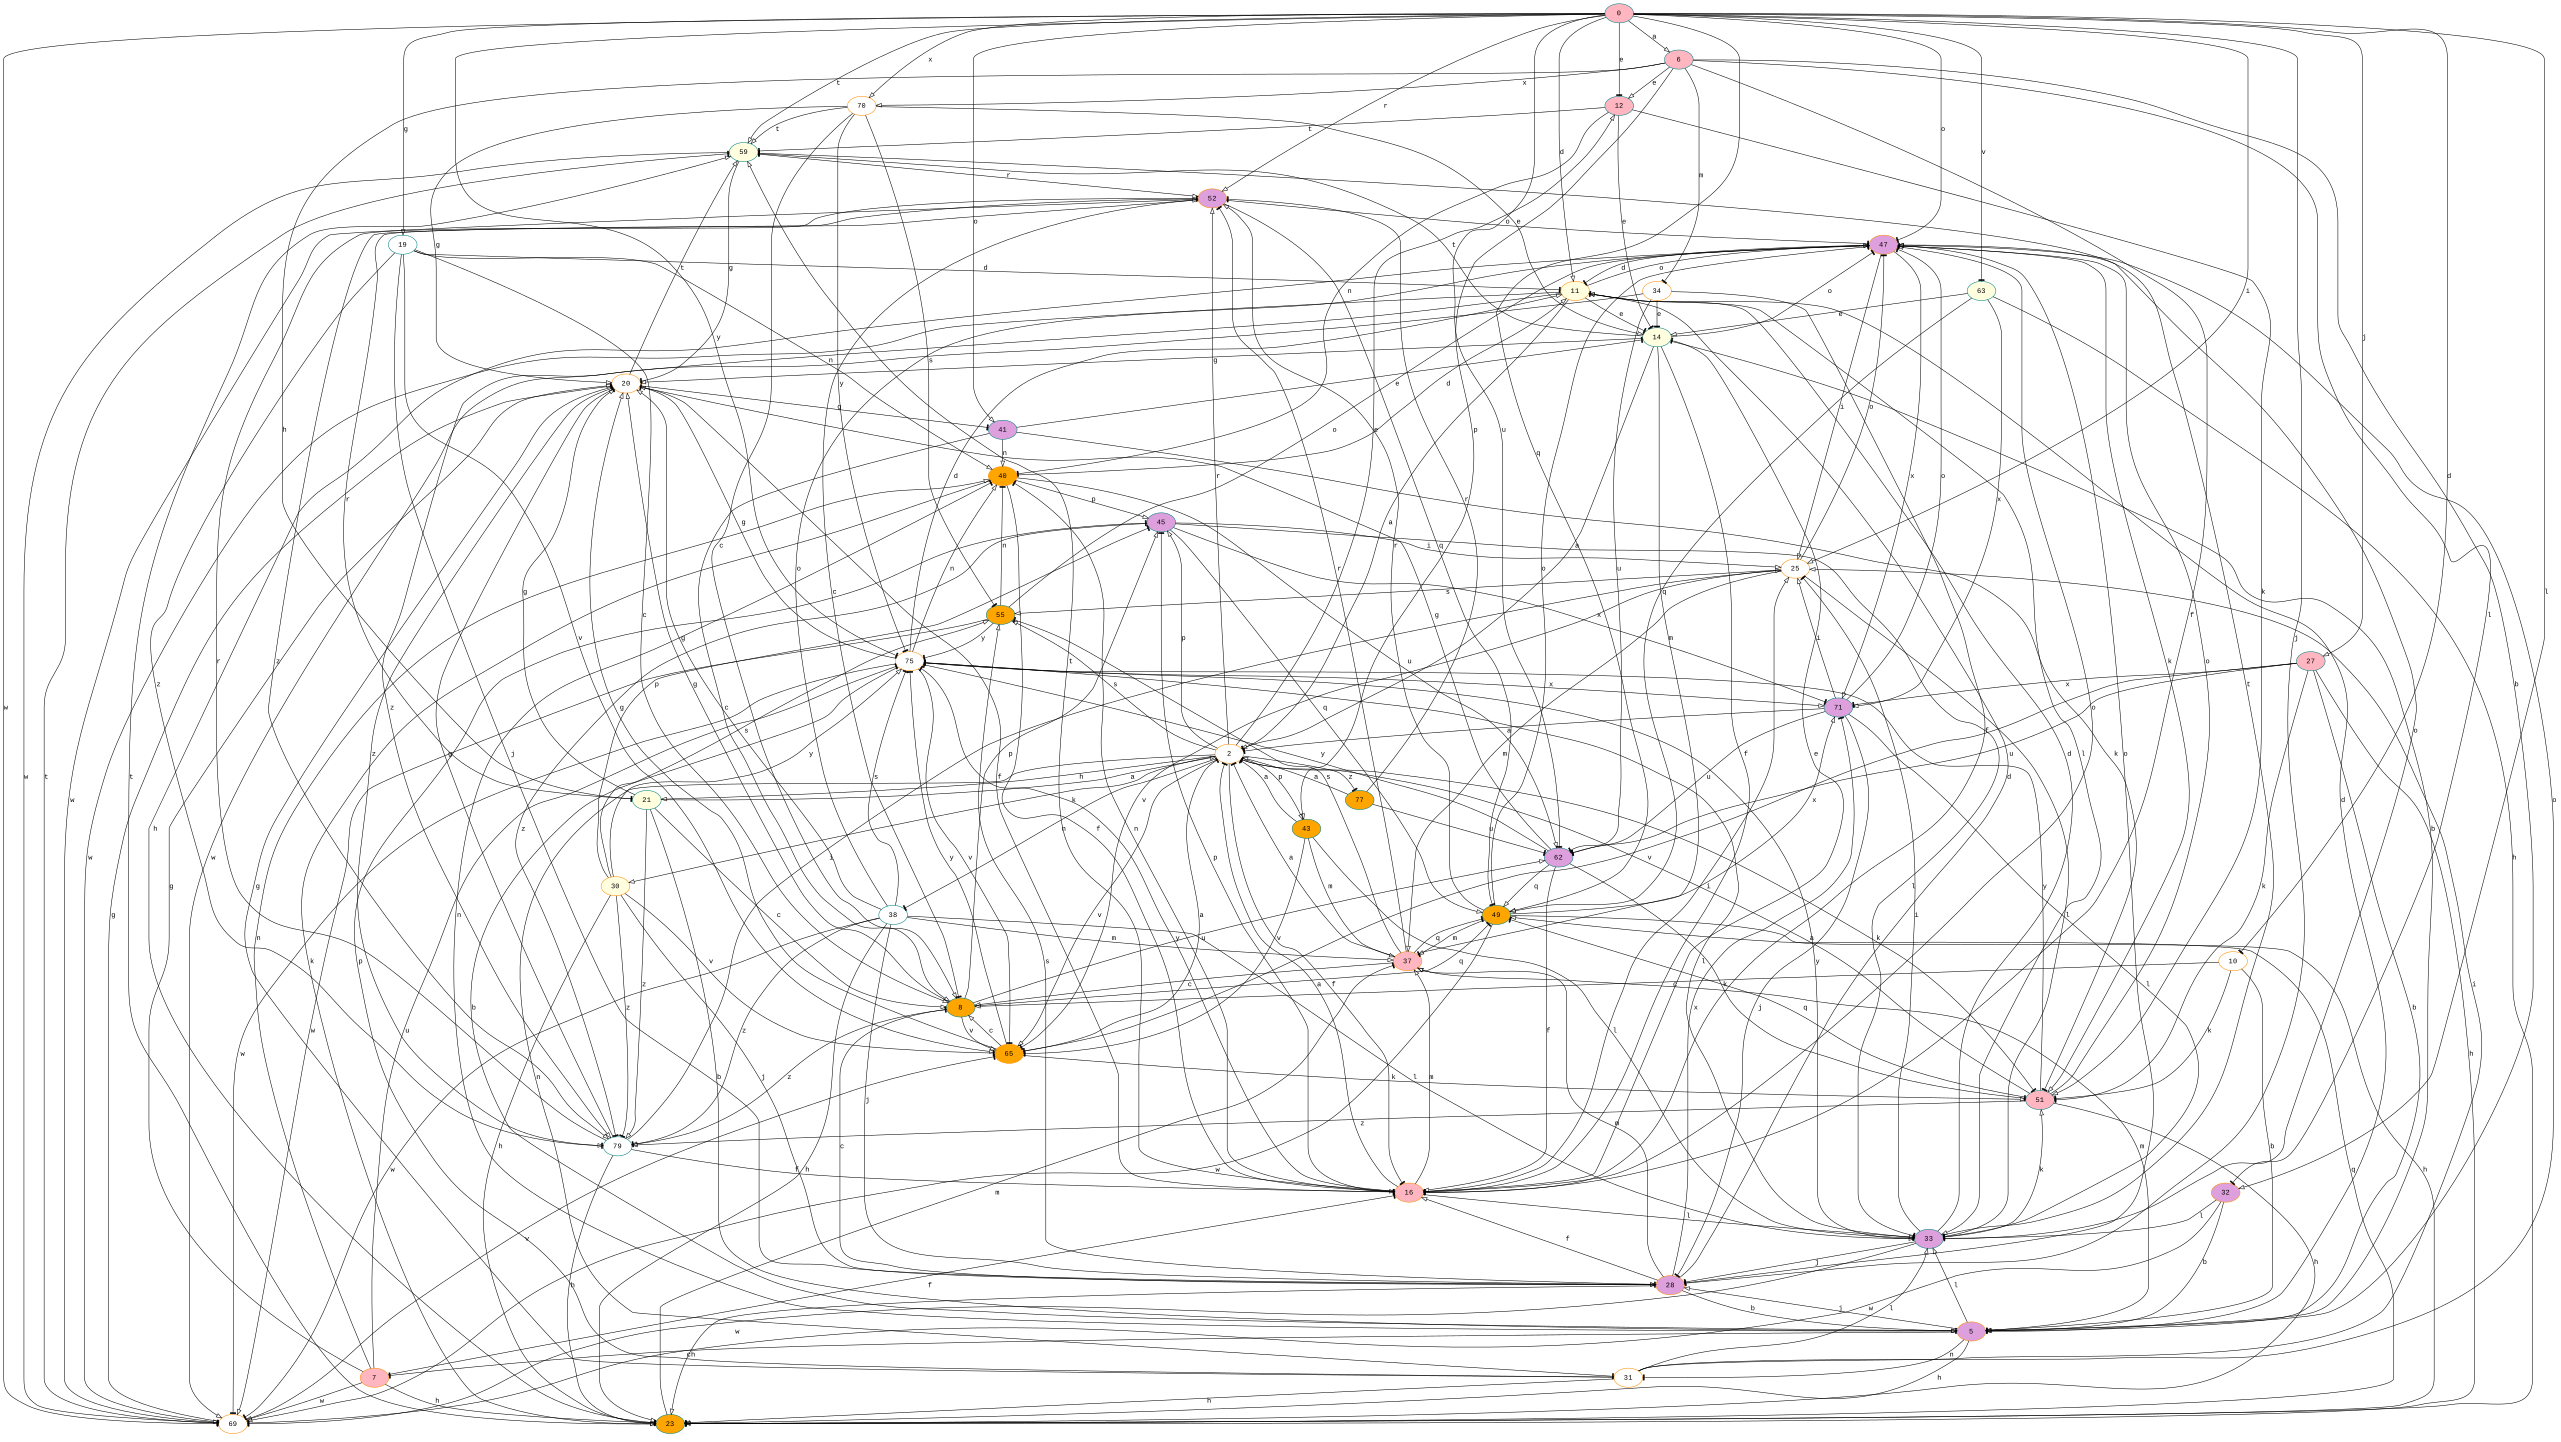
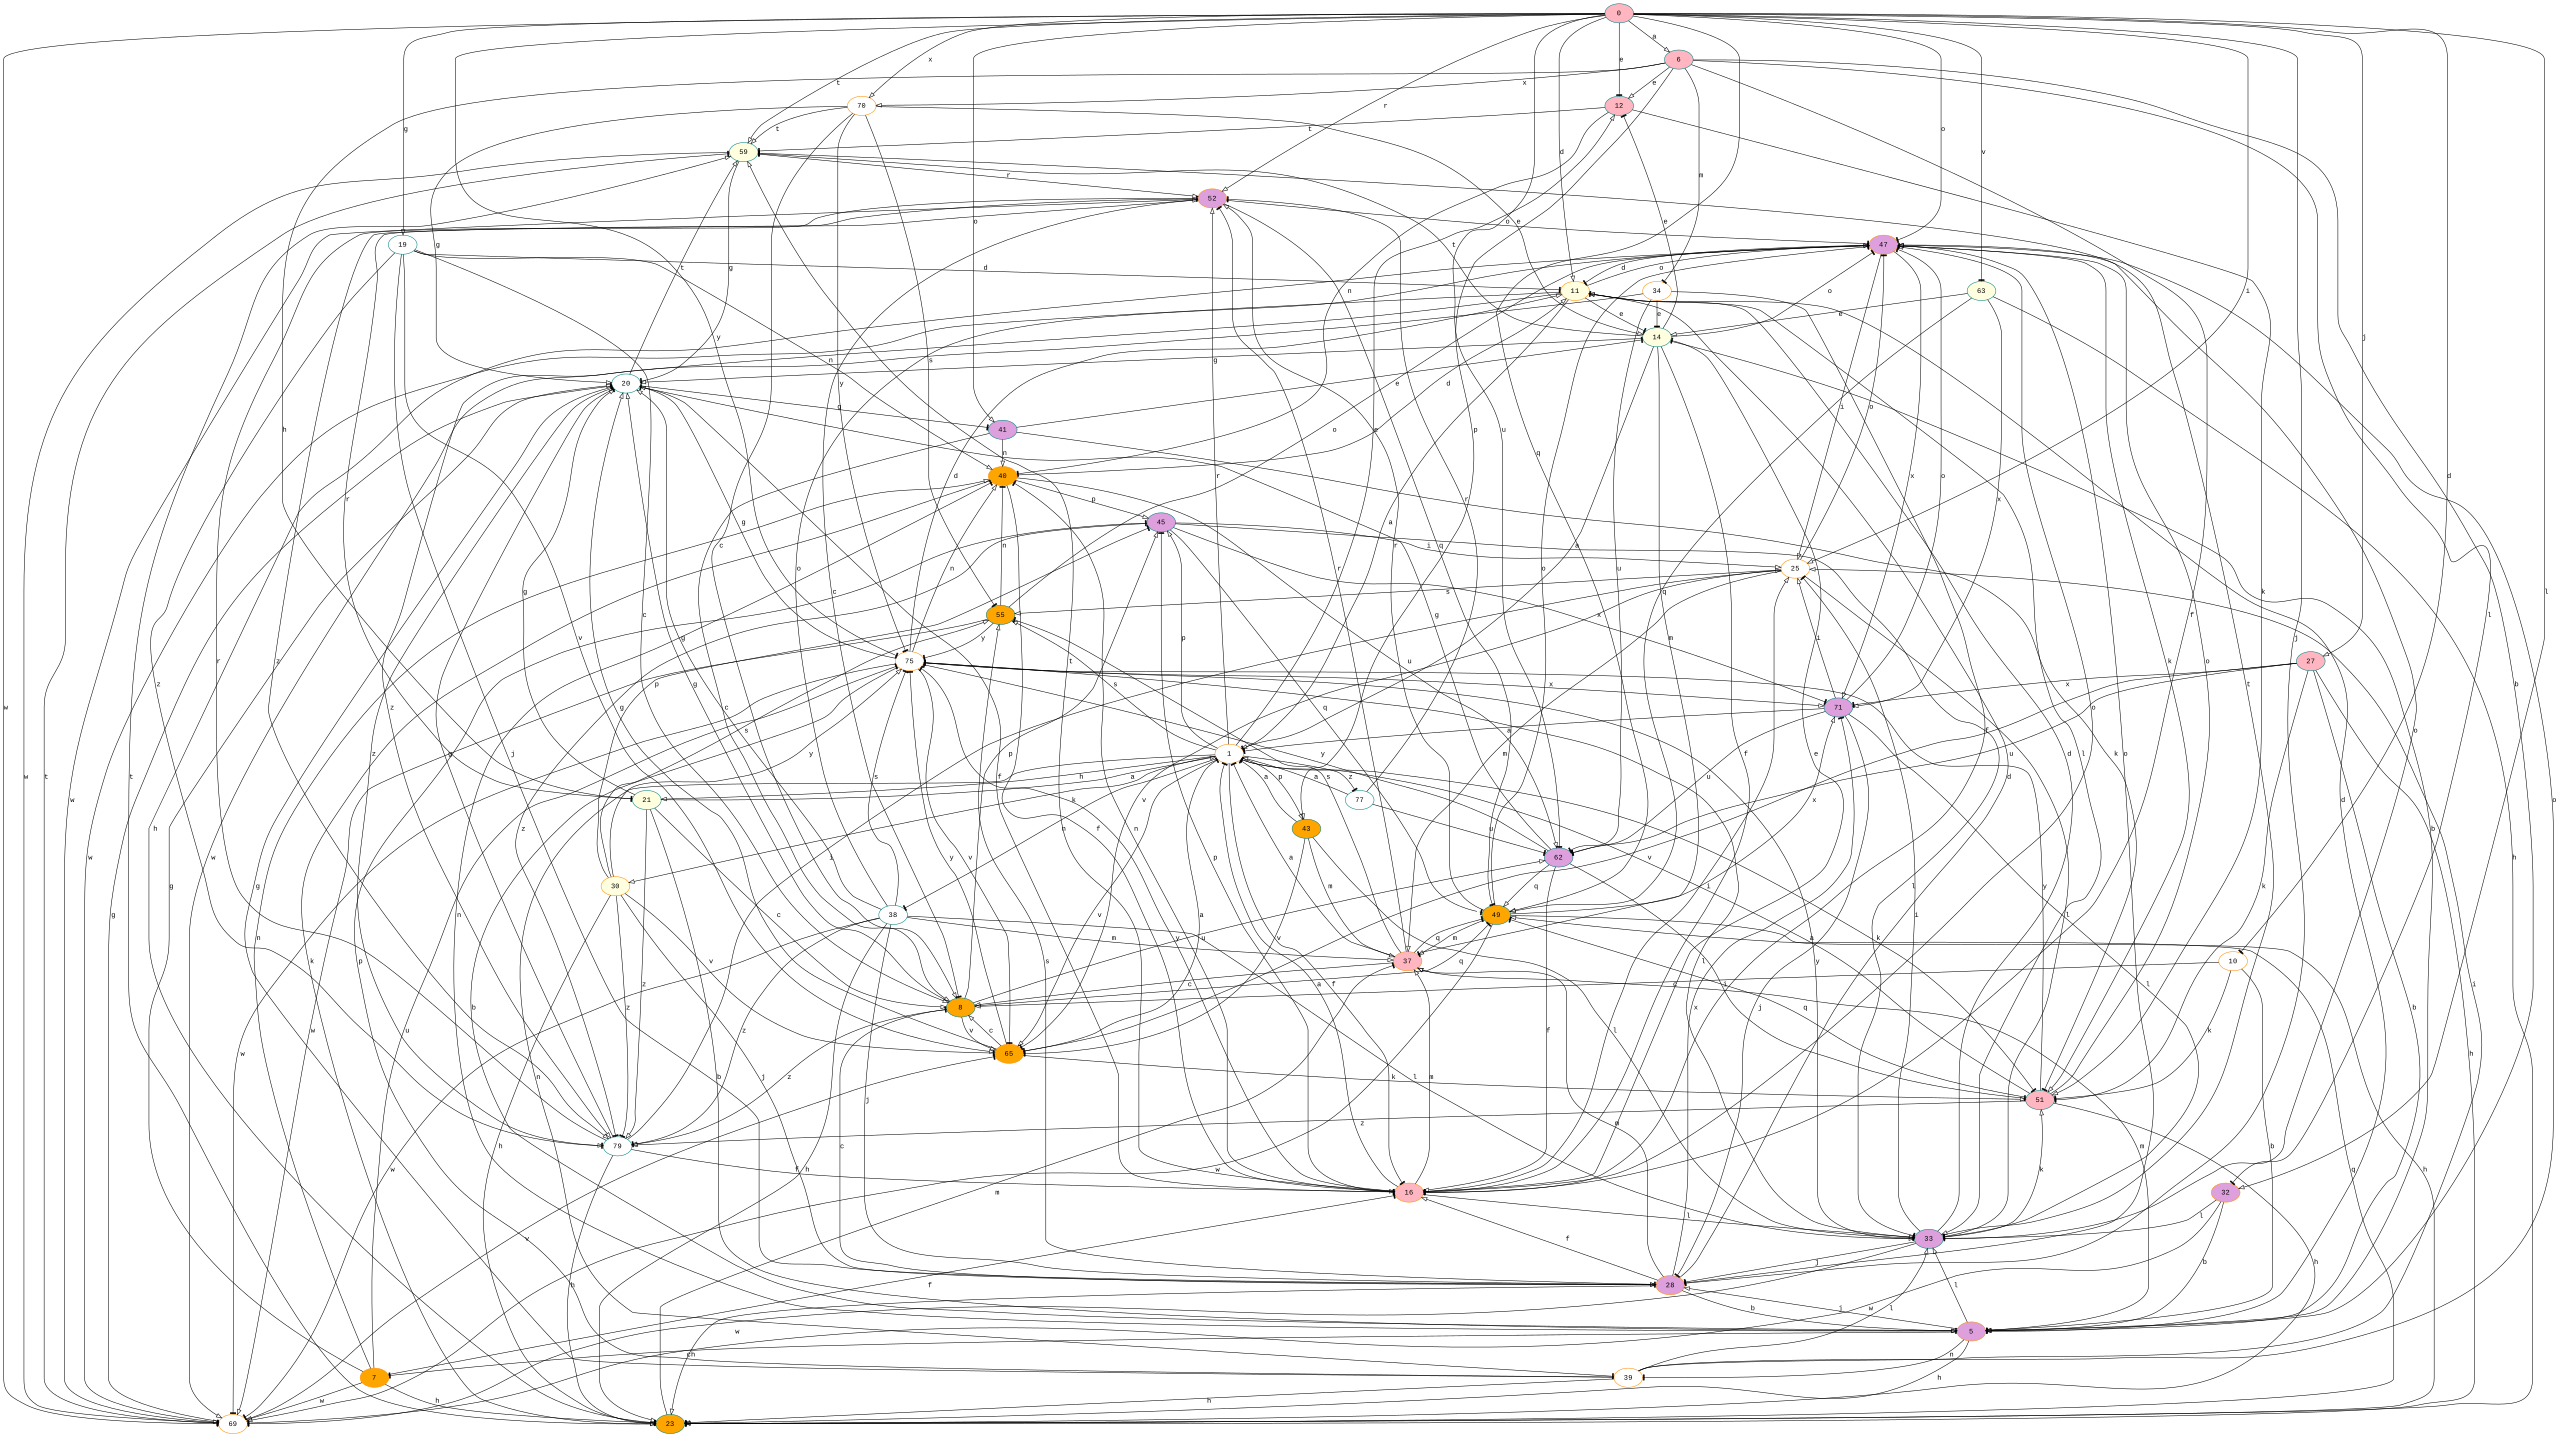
(1622, 223) -> (1662, 222)
(626, 384) -> (626, 384)
(1319, 712) -> (1319, 712)
(1229, 754) -> (1229, 754)
(1360, 800) -> (1360, 800)
(1725, 984) -> (1725, 984)
(374, 1378) -> (374, 1378)
(1628, 1378) -> (1628, 1378)
